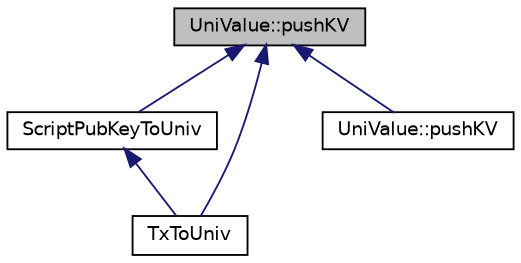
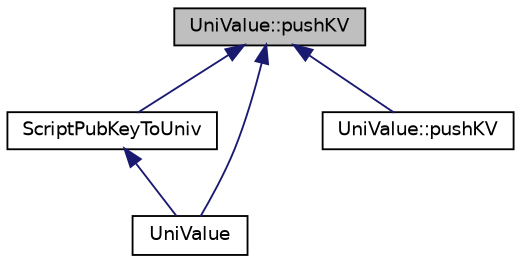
(190, 235) -> (190, 235)
